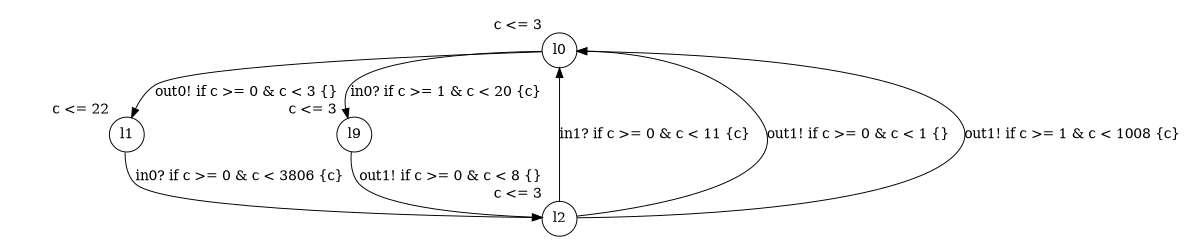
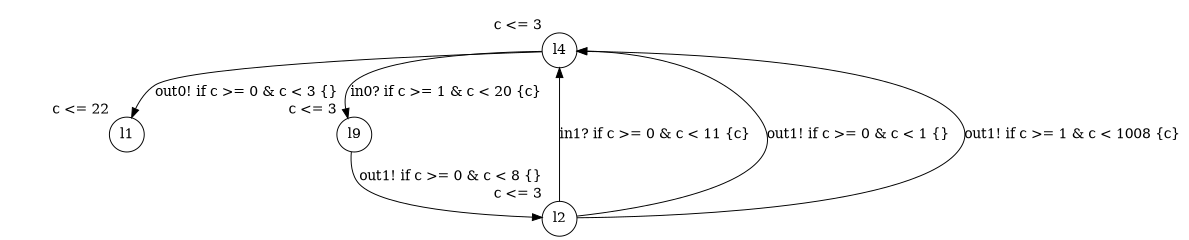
(560, 50) -> (560, 50)
(315, 210) -> none
